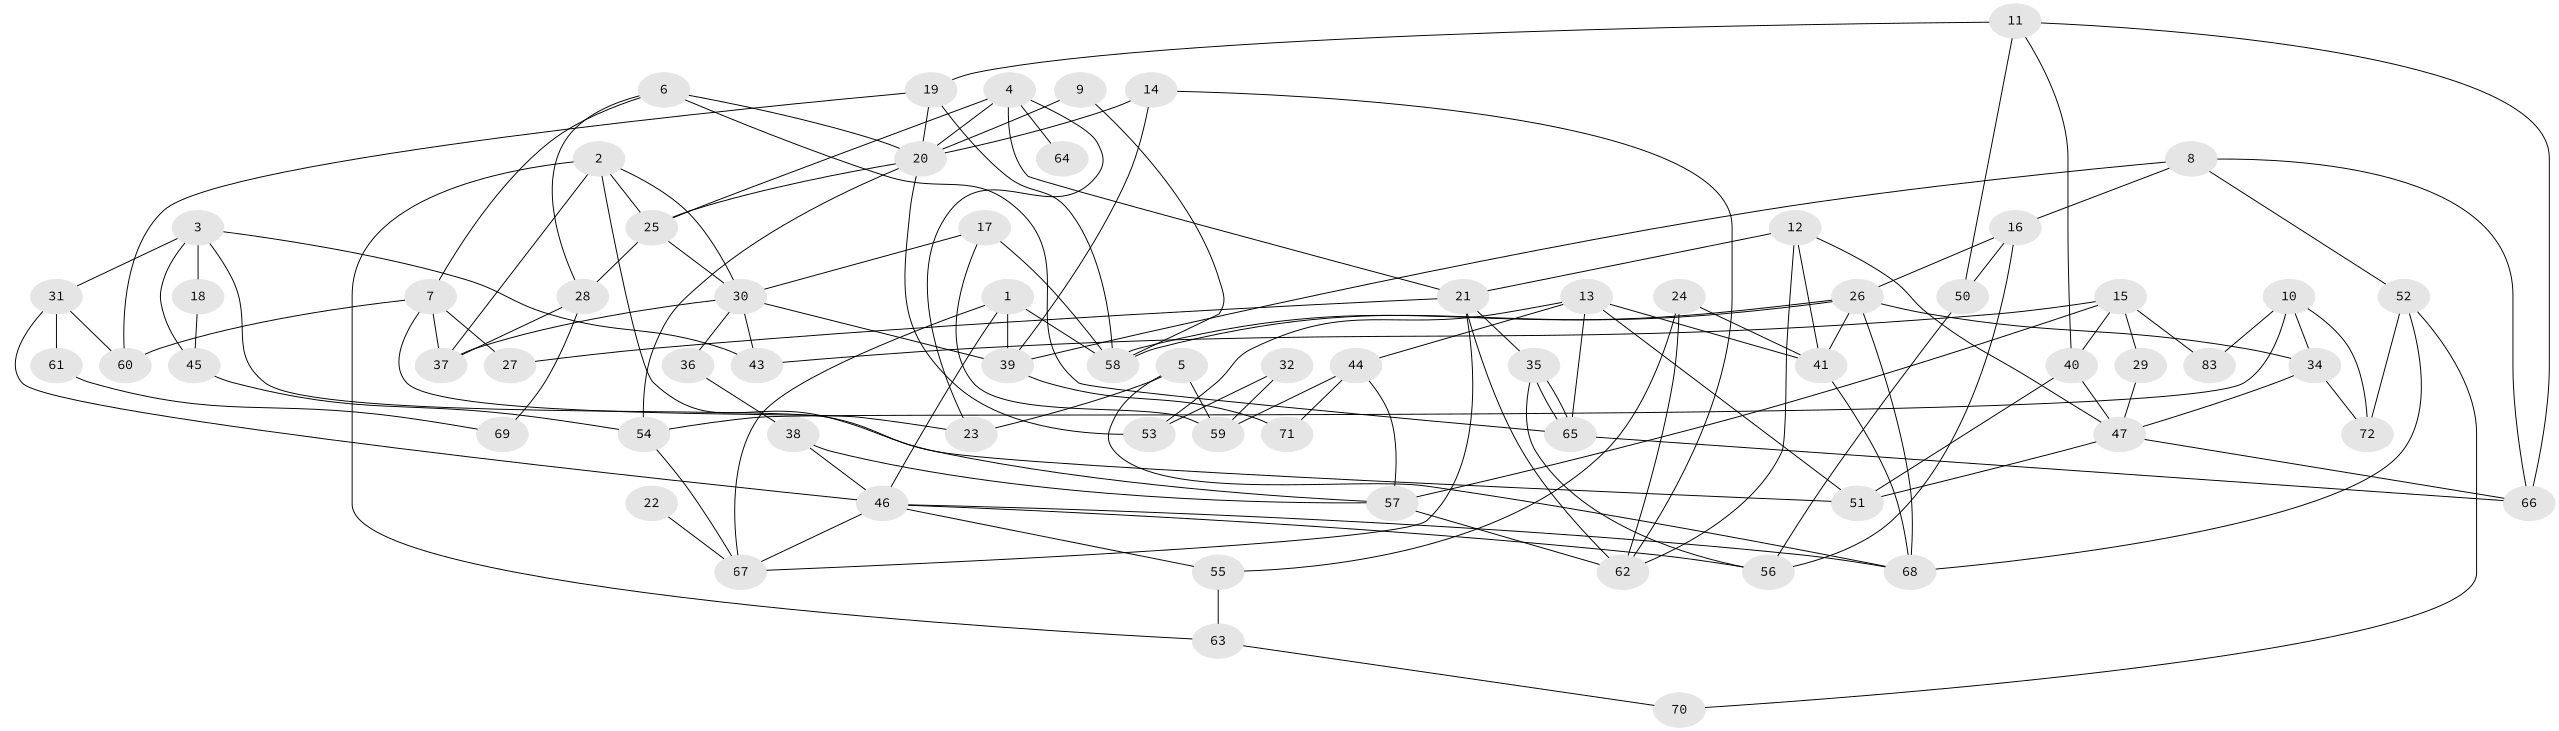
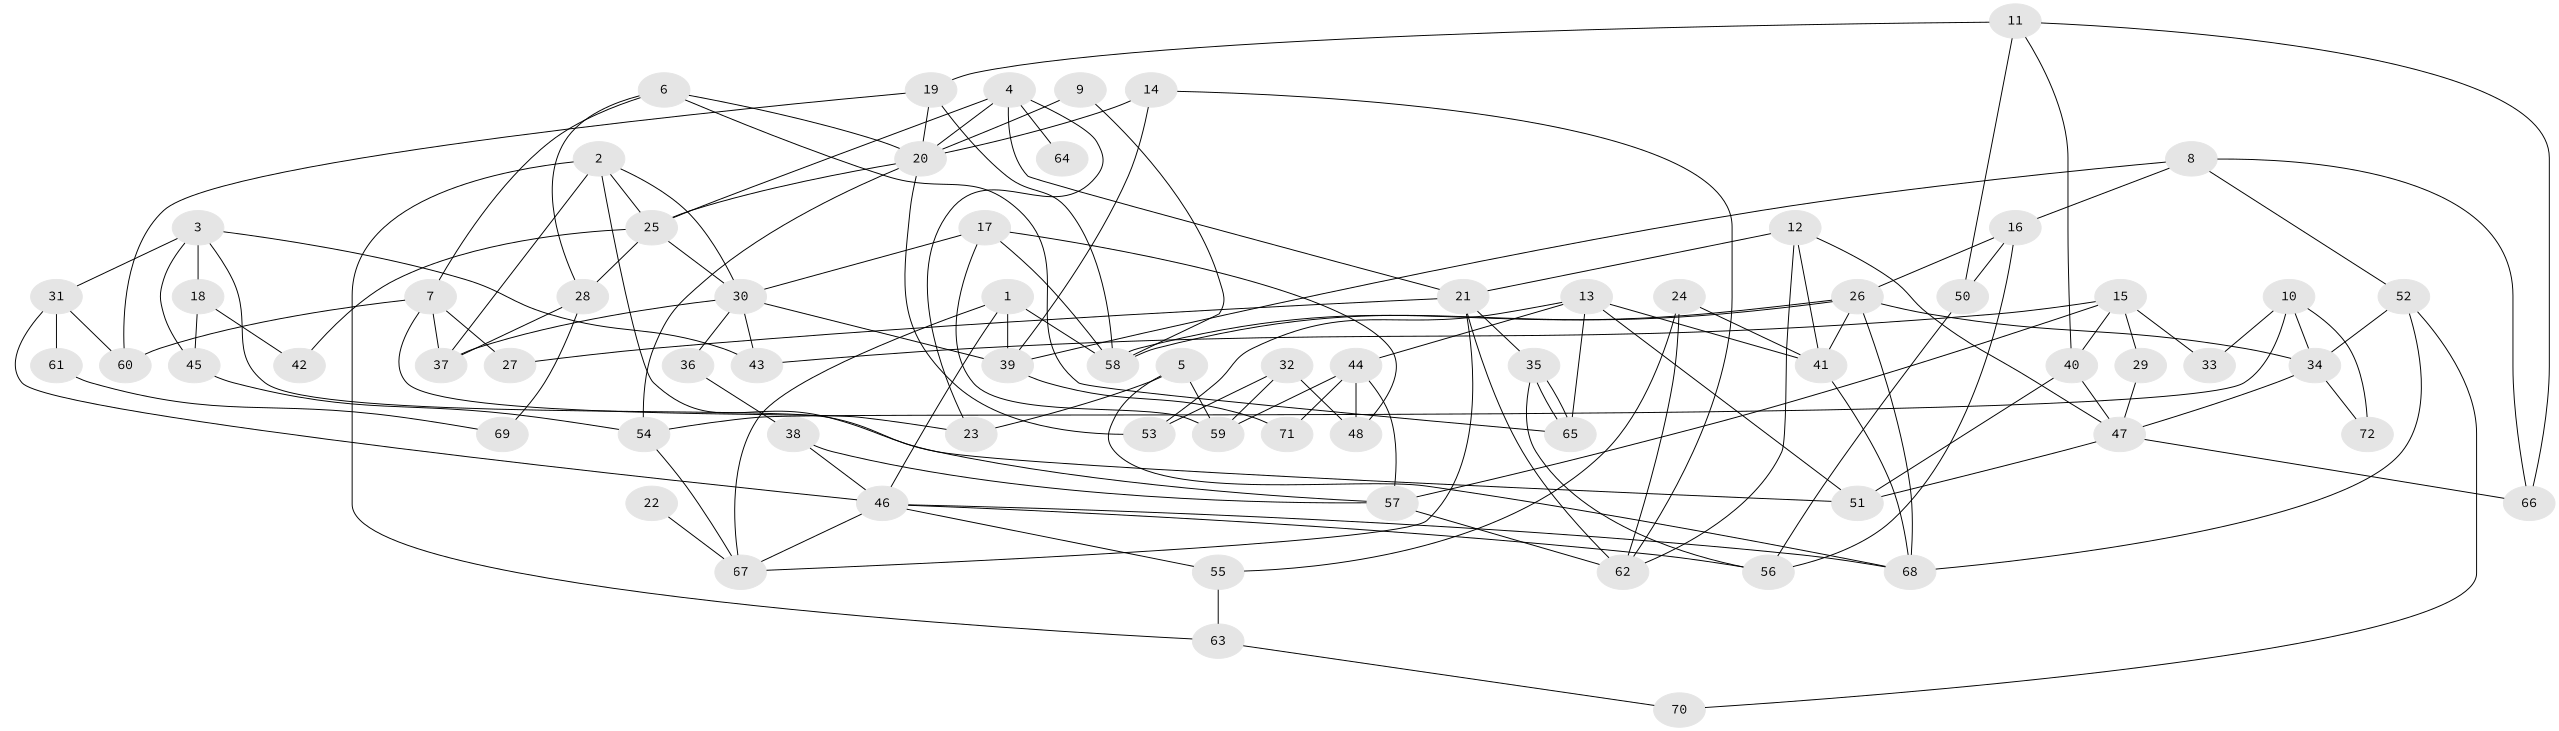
none -> (300, 366)
(2210, 366) -> (2210, 366)
(2386, 366) -> (2359, 331)
none -> (1356, 434)
(2050, 469) -> none
